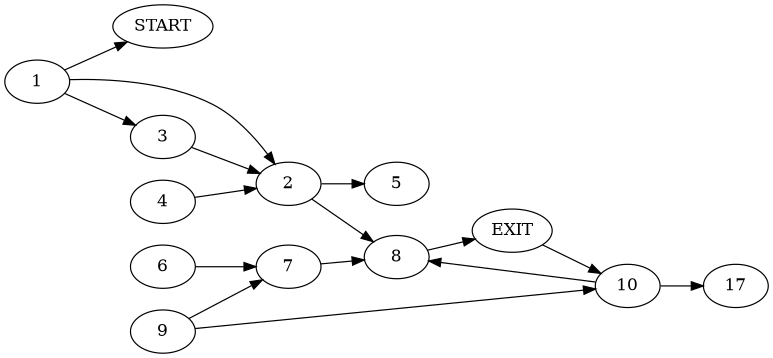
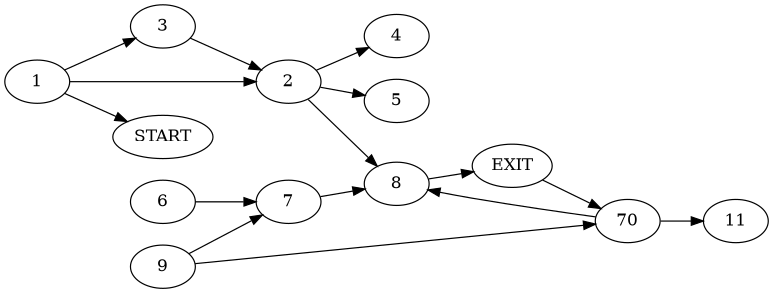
(220, 194) -> (337, 61)
(628, 286) -> (628, 221)
(736, 286) -> (736, 221)
